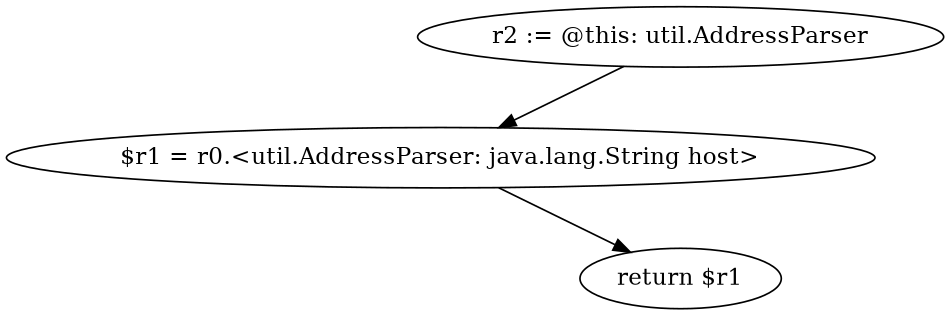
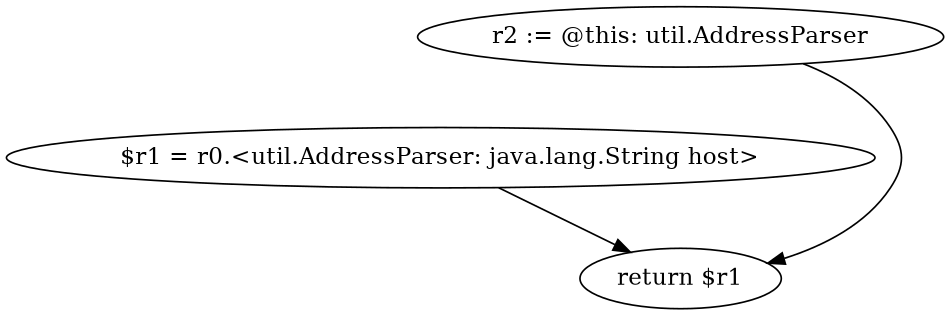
(569, 93) -> (900, 168)
